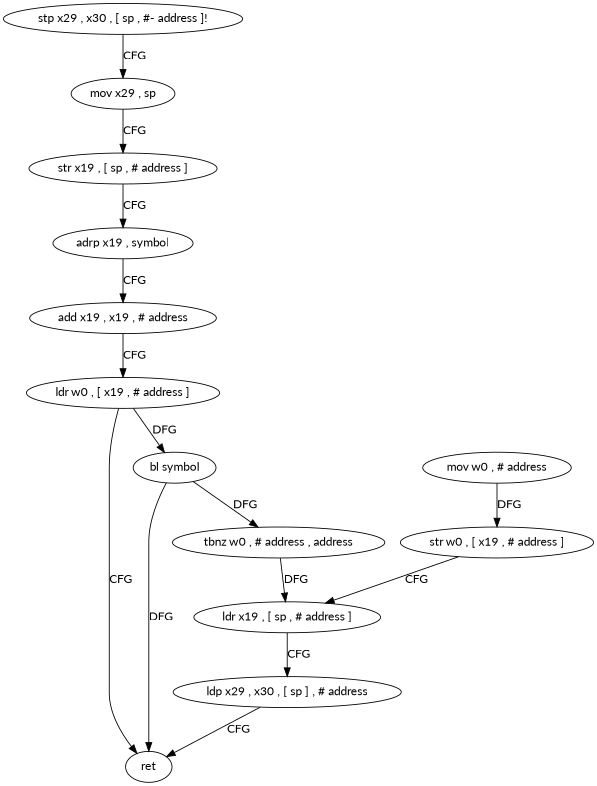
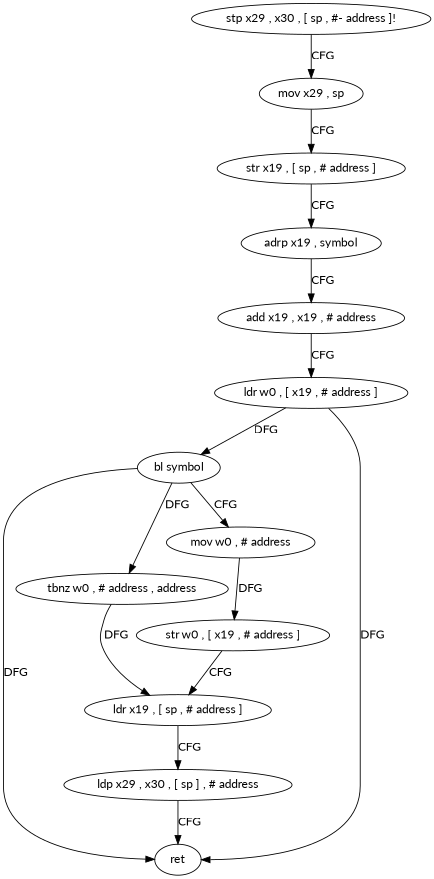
none -> (207, 501)
(121, 580) -> (373, 635)
